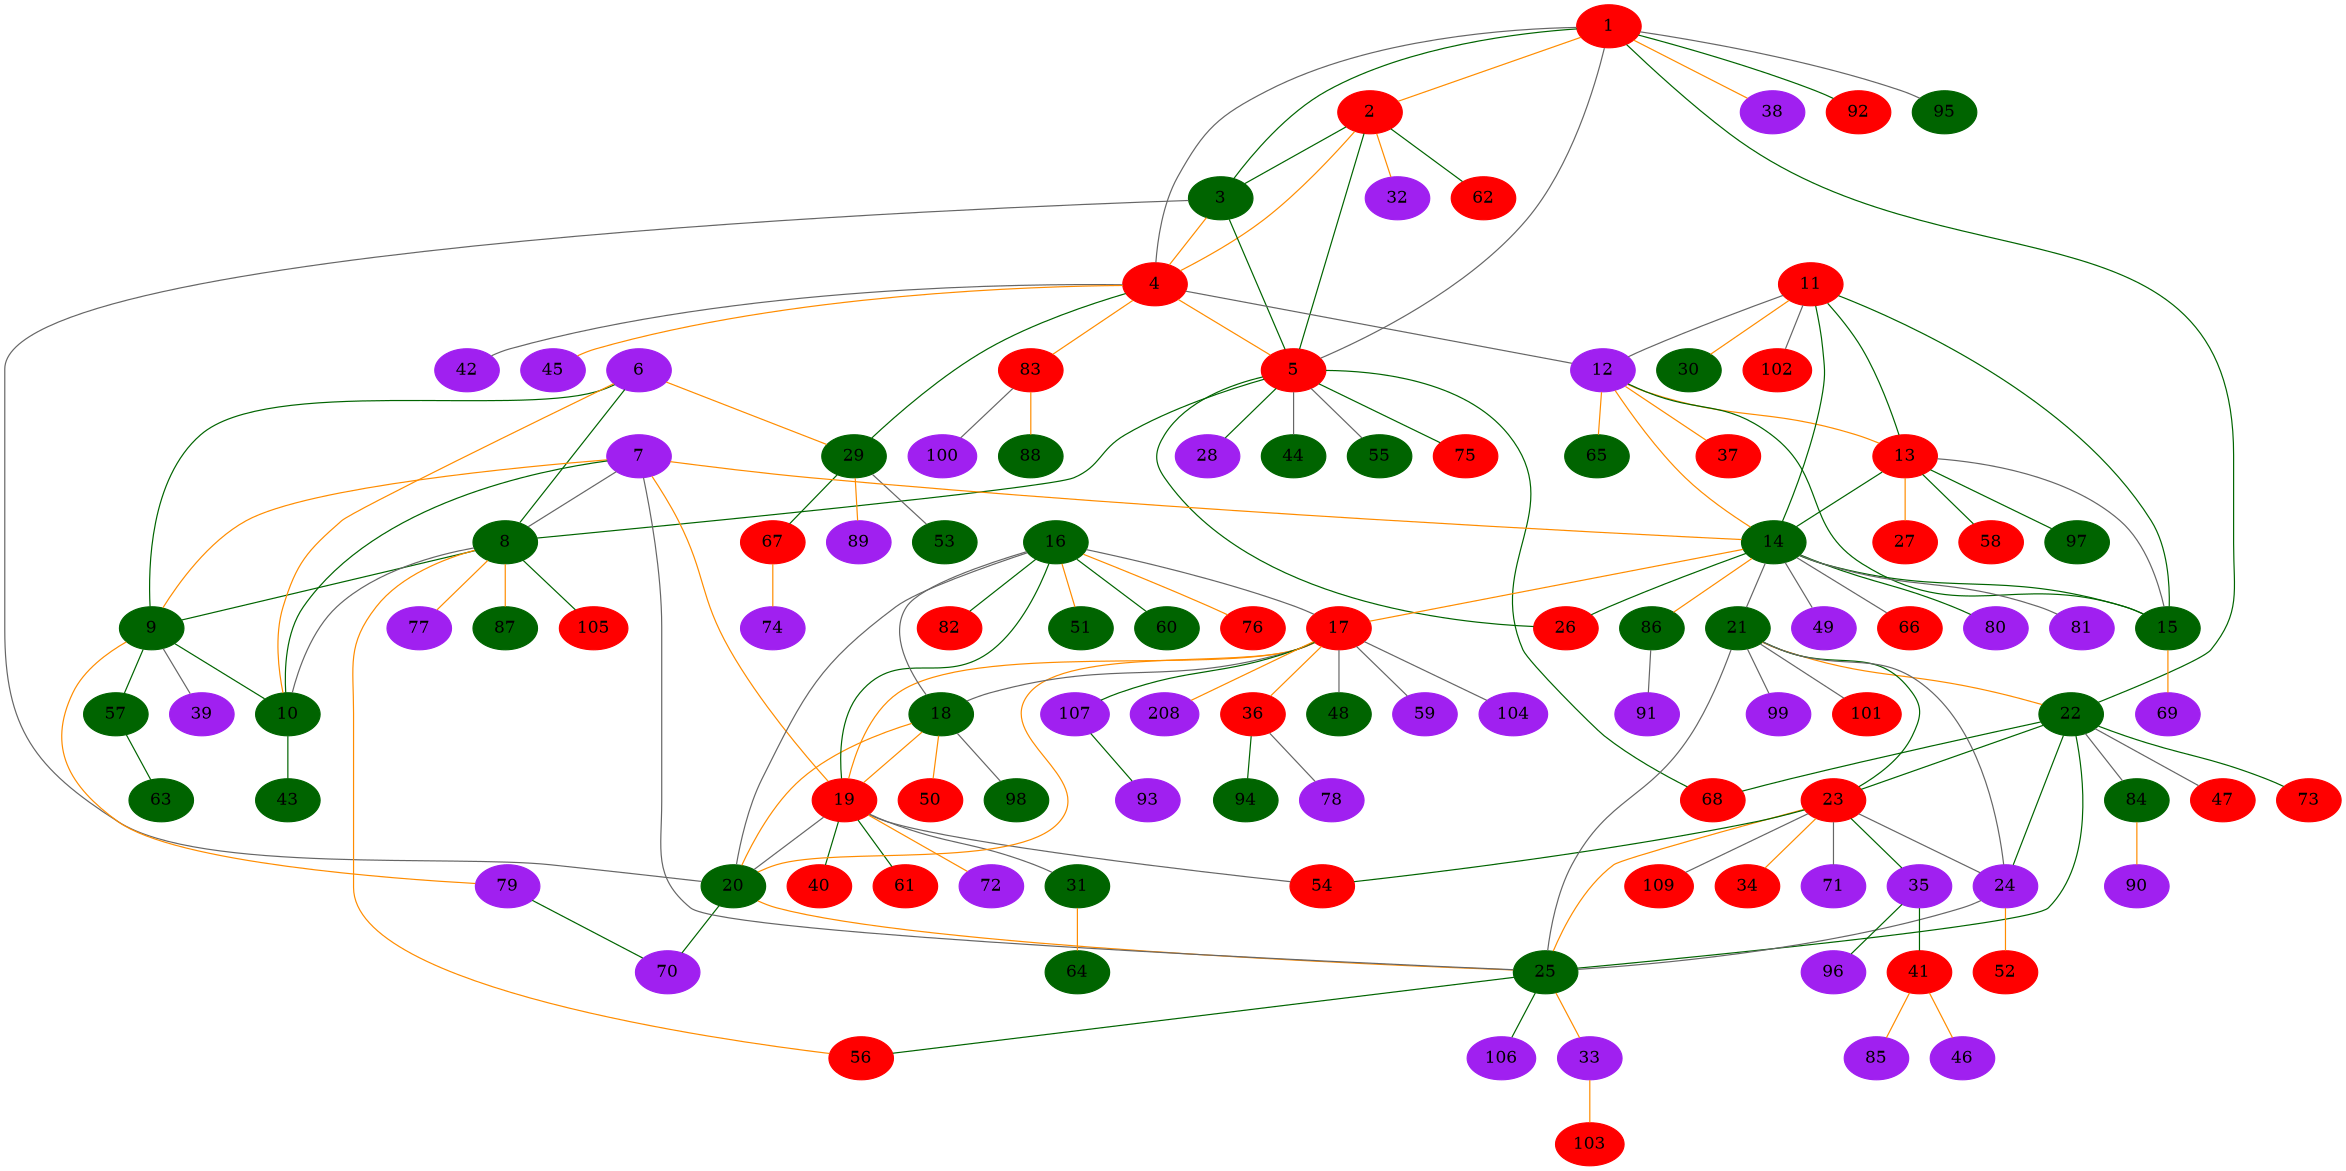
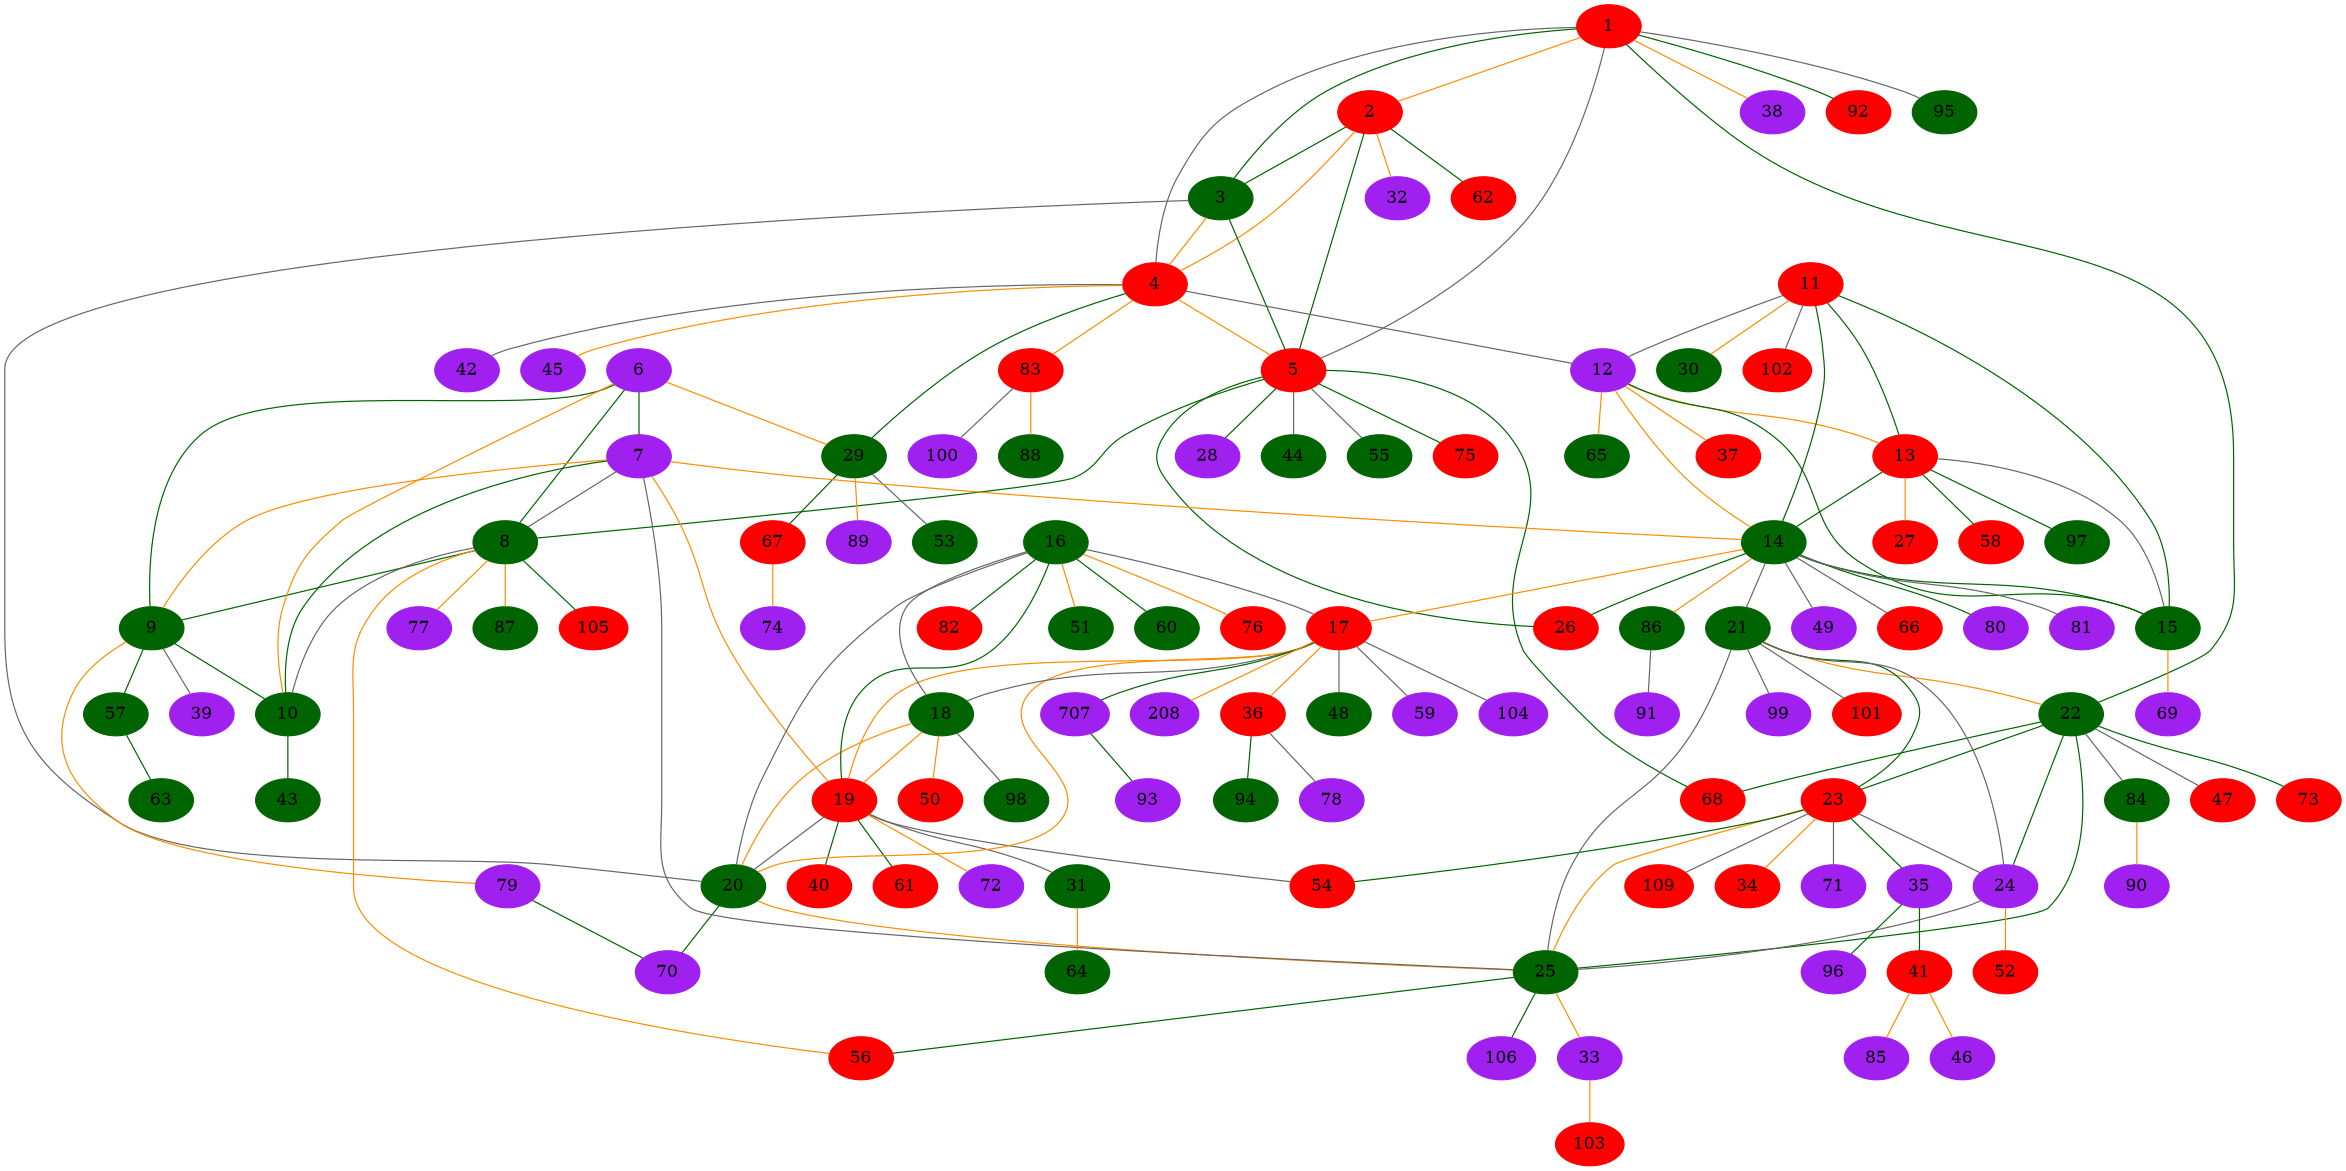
none -> (639, 413)
(1075, 714) -> (1075, 714)
